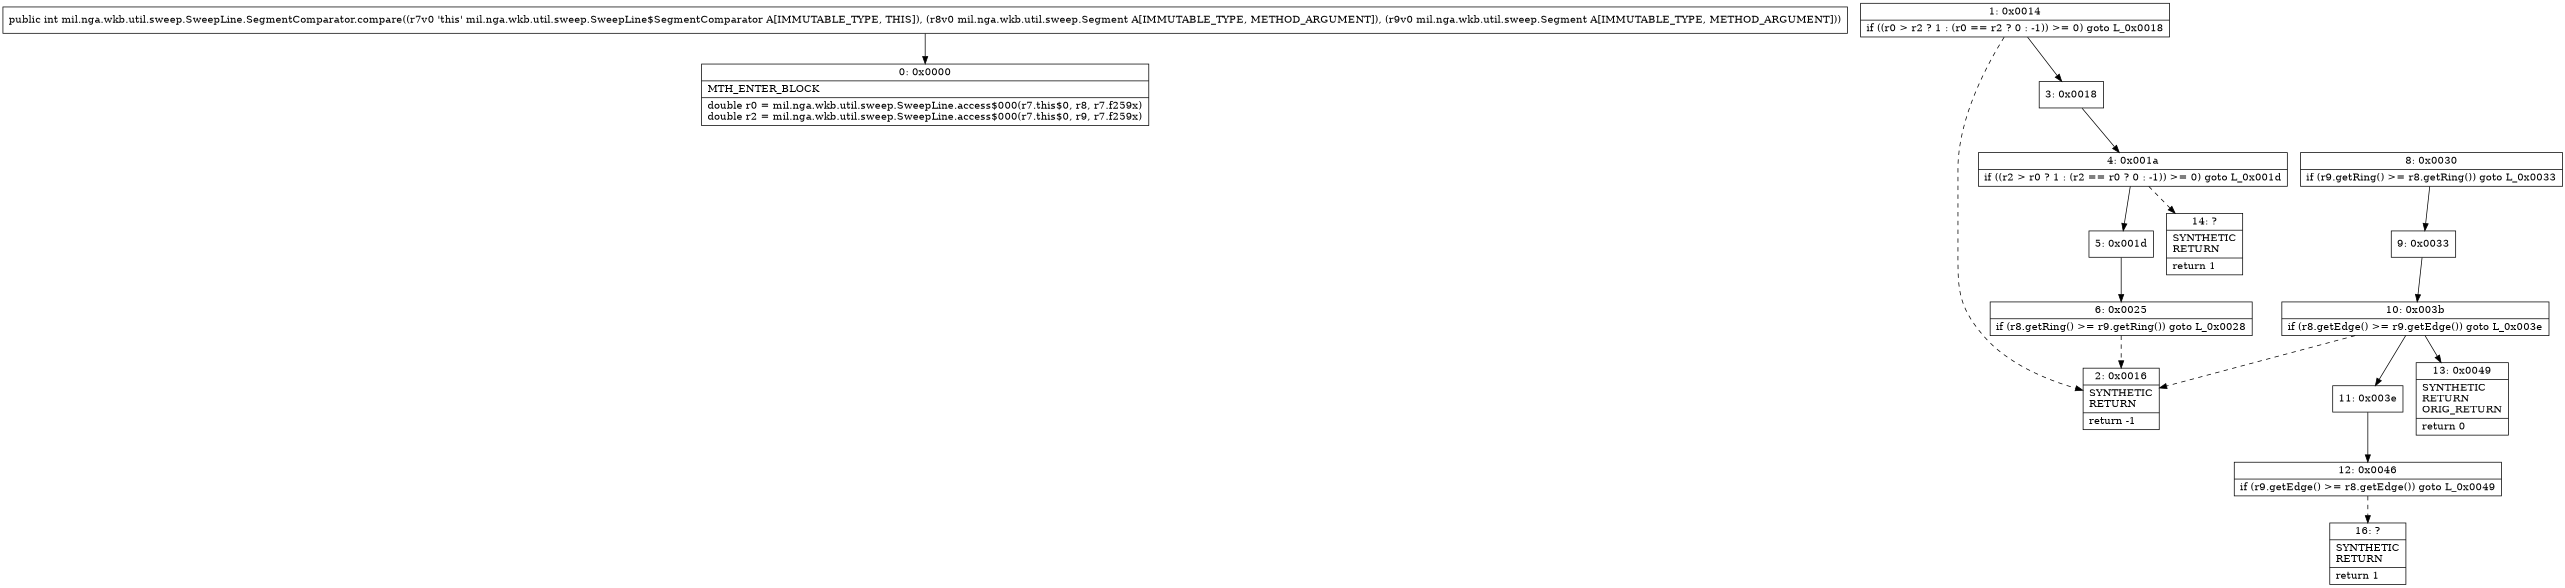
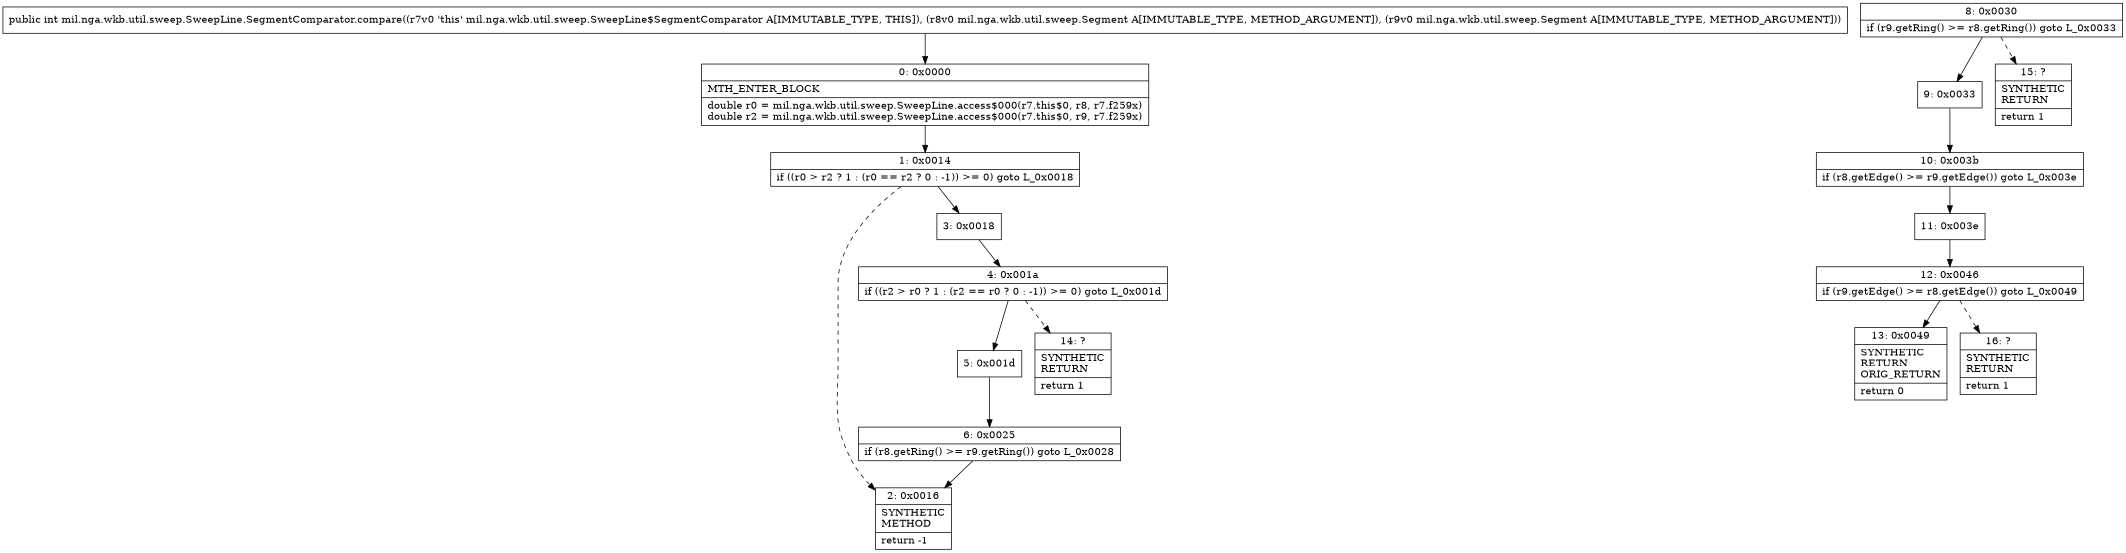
none -> (2033, 95)
none -> (925, 135)
(2431, 346) -> (1933, 311)
(2121, 348) -> (961, 472)
(2261, 361) -> none
(2113, 404) -> (907, 524)
